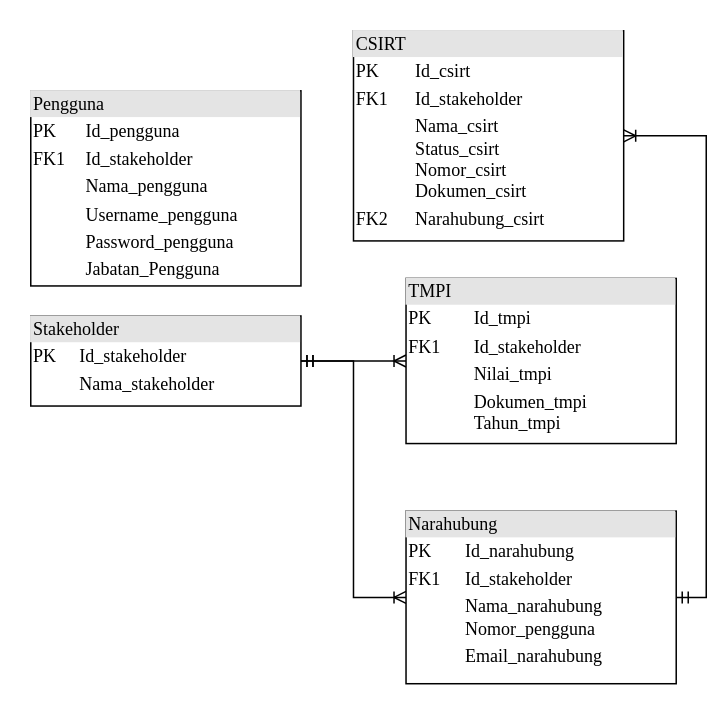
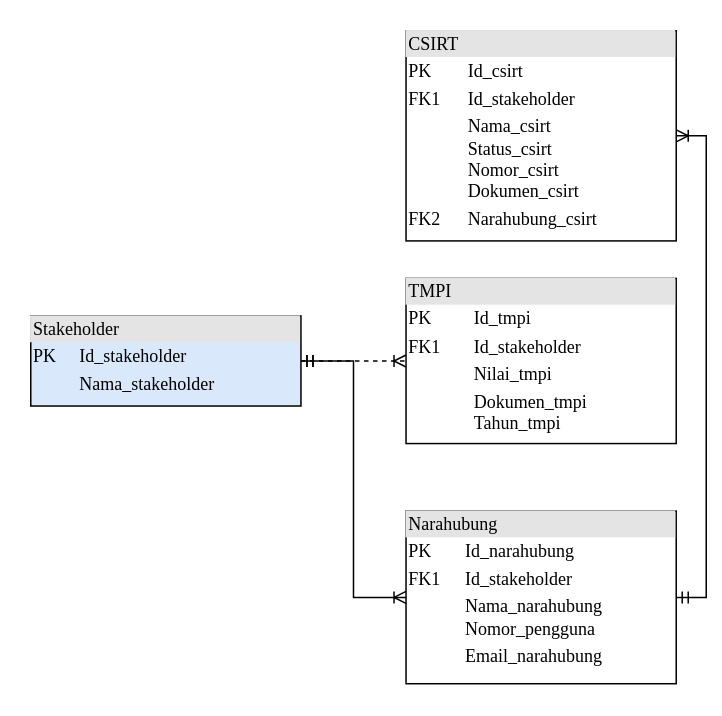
(488, 136) -> (541, 136)
(166, 188) -> none
(166, 361) -> (166, 361)
(378, 361) -> (378, 361)
